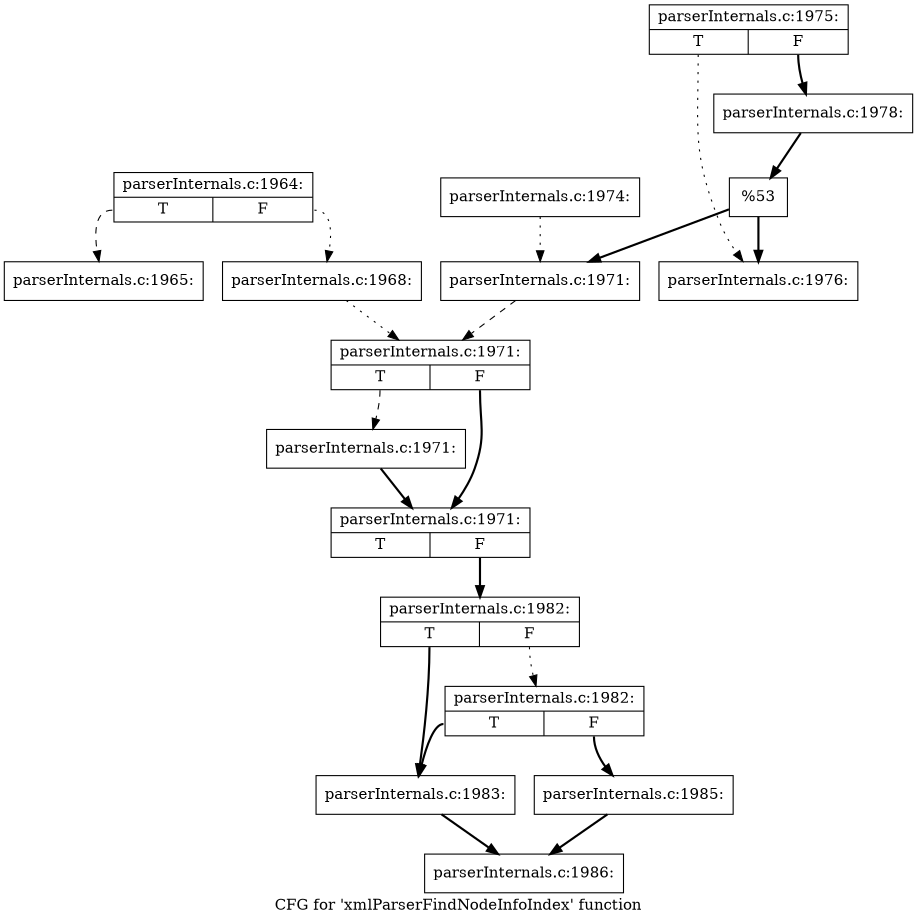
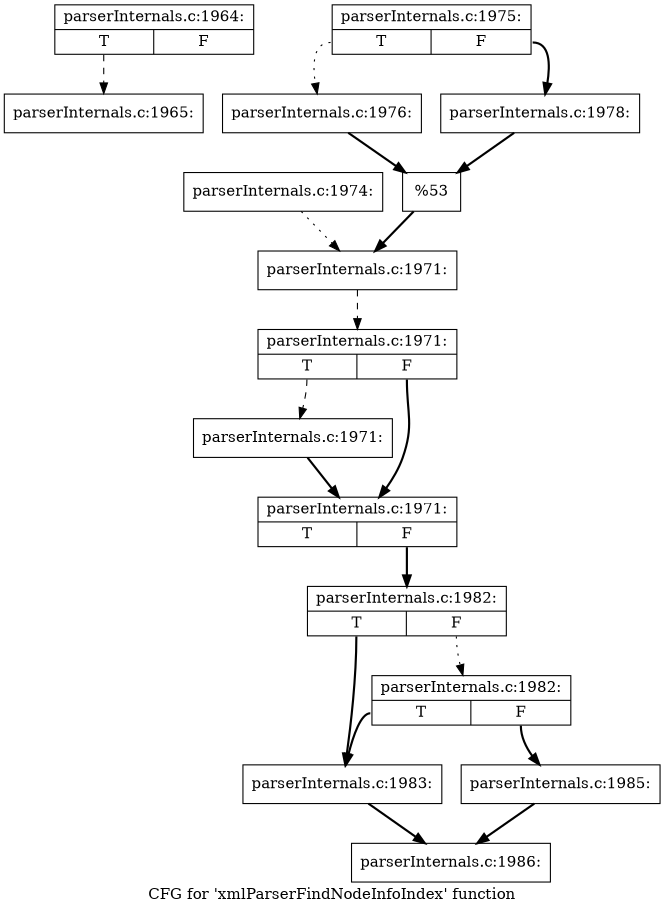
(758, 234) -> (372, 150)
(322, 281) -> none
